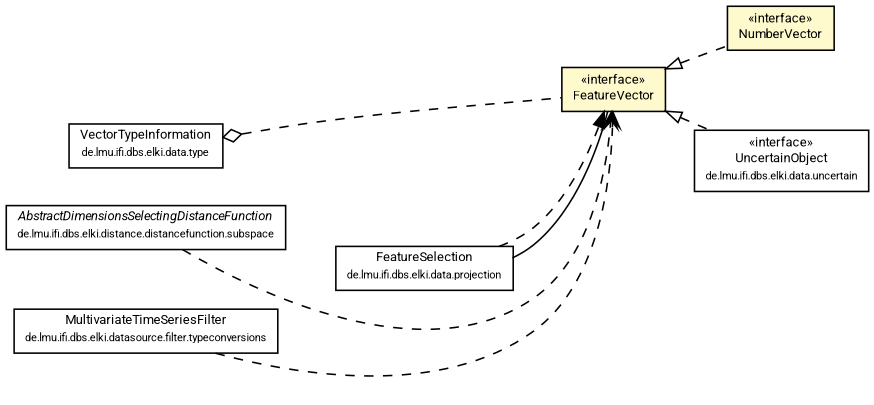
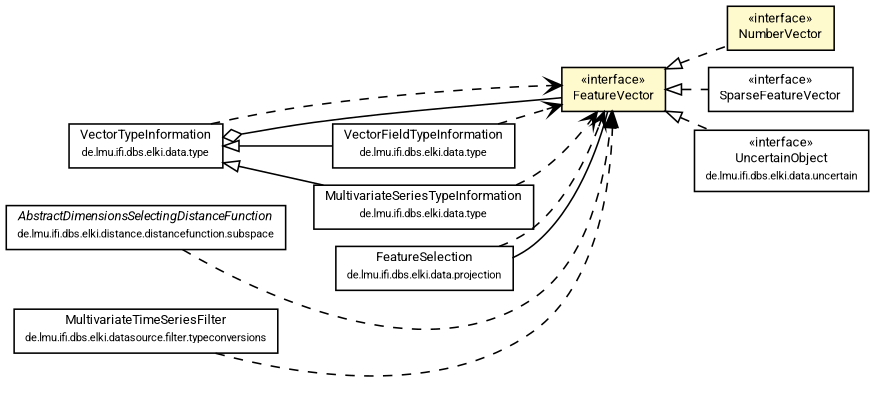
none -> (781, 89)
none -> (377, 98)
(402, 112) -> (402, 112)
none -> (424, 146)
(561, 198) -> (561, 198)
none -> (424, 207)
(449, 327) -> (449, 327)
(488, 355) -> (488, 355)
